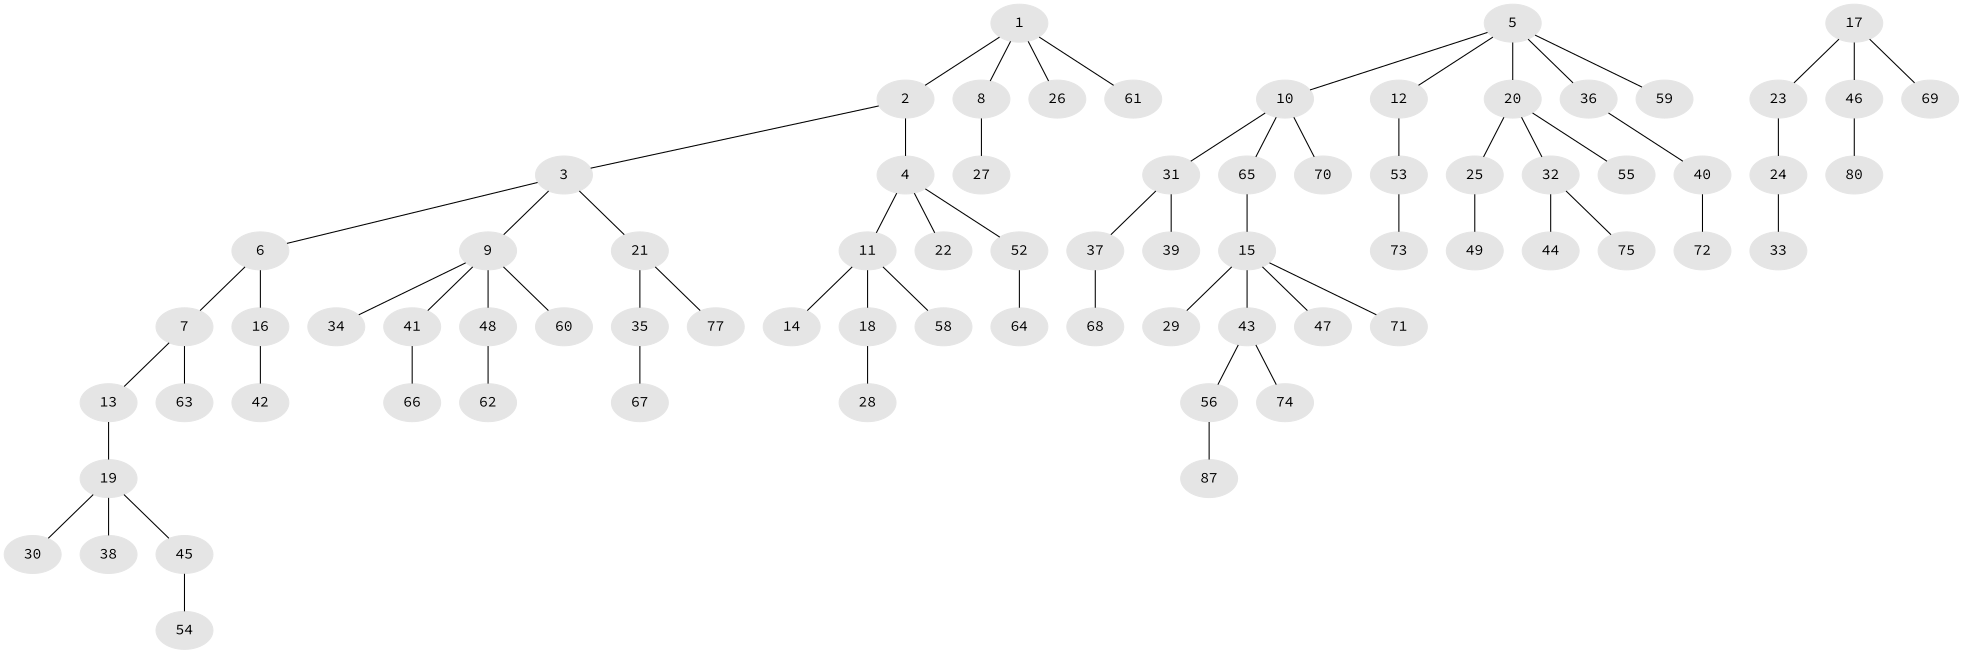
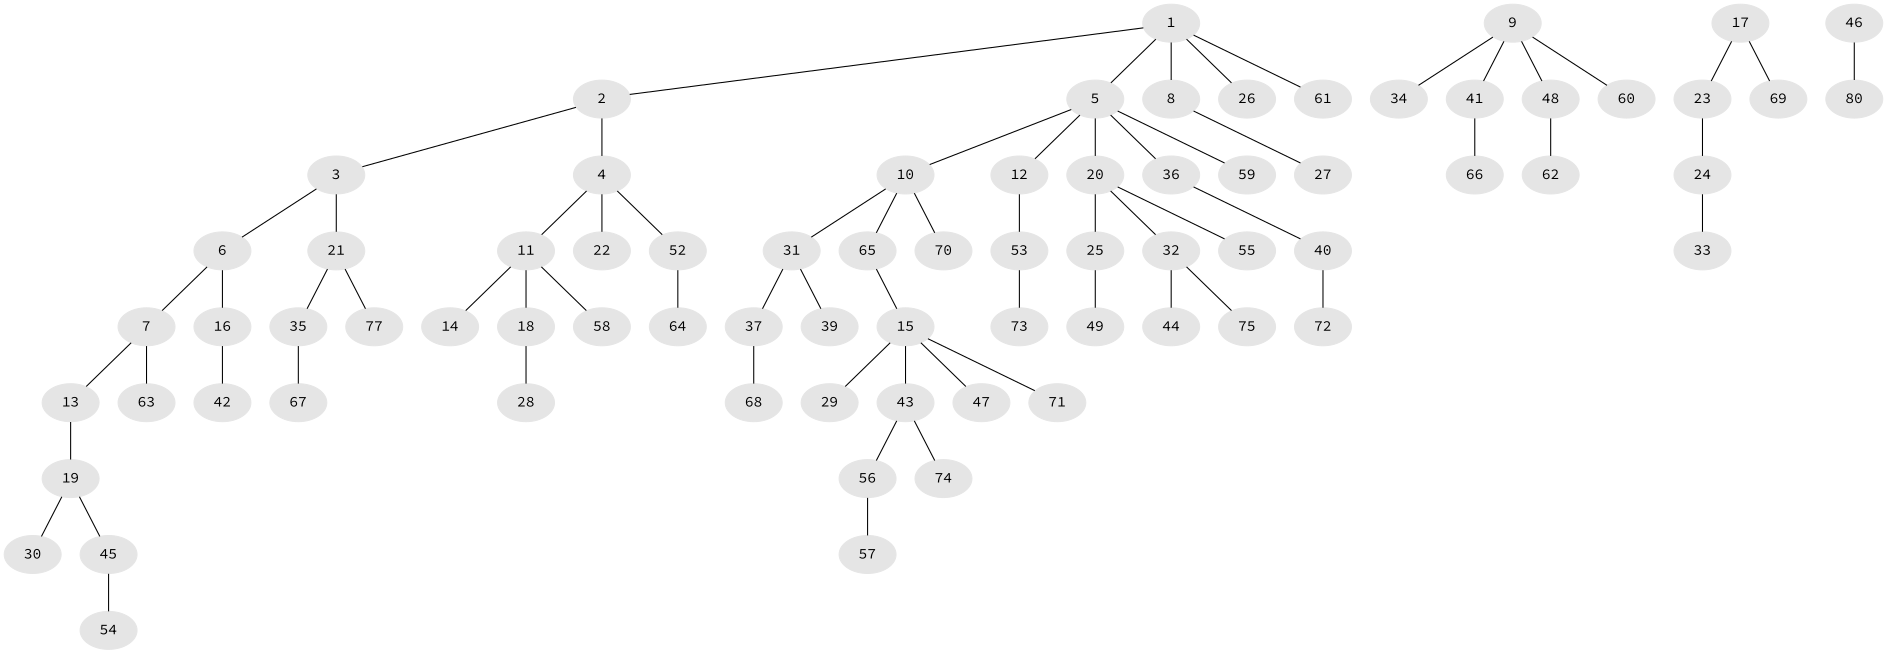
none -> (1133, 61)
(1854, 61) -> none
(526, 213) -> none
(1209, 479) -> (868, 554)
(109, 554) -> none
